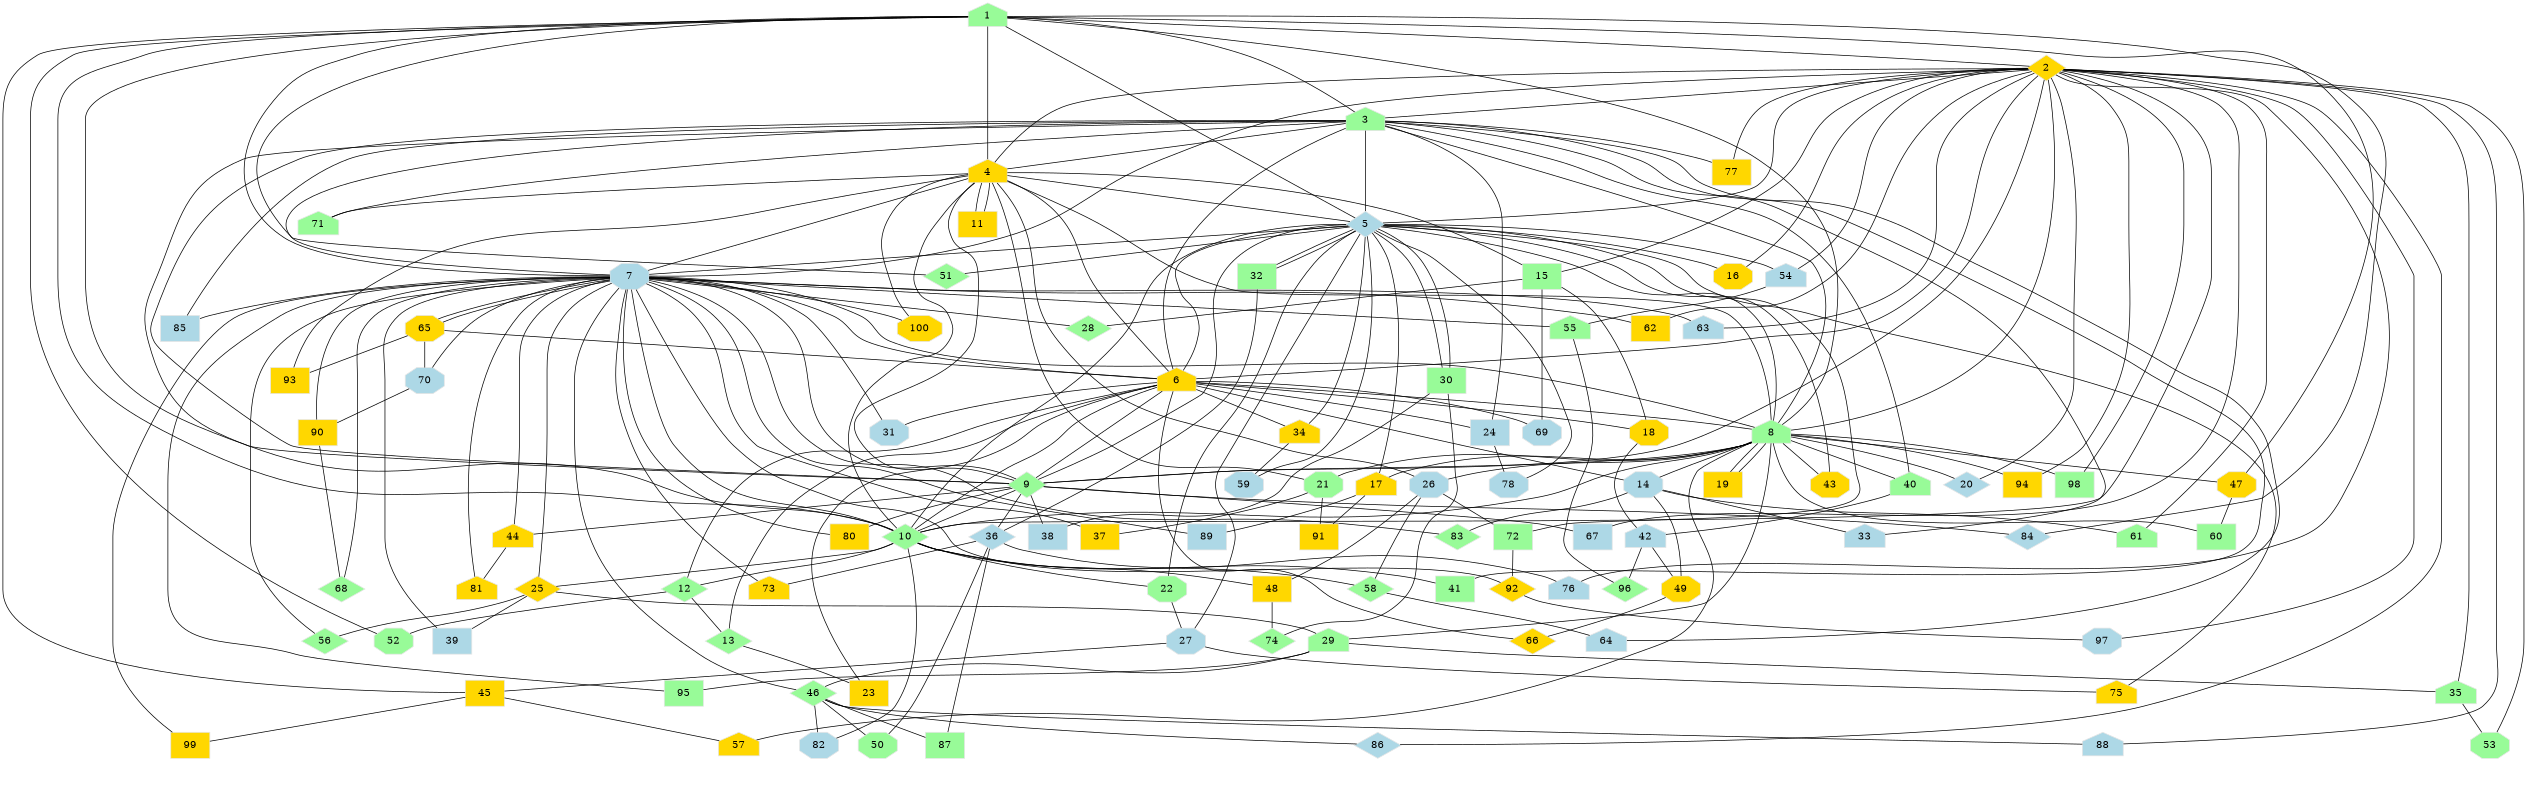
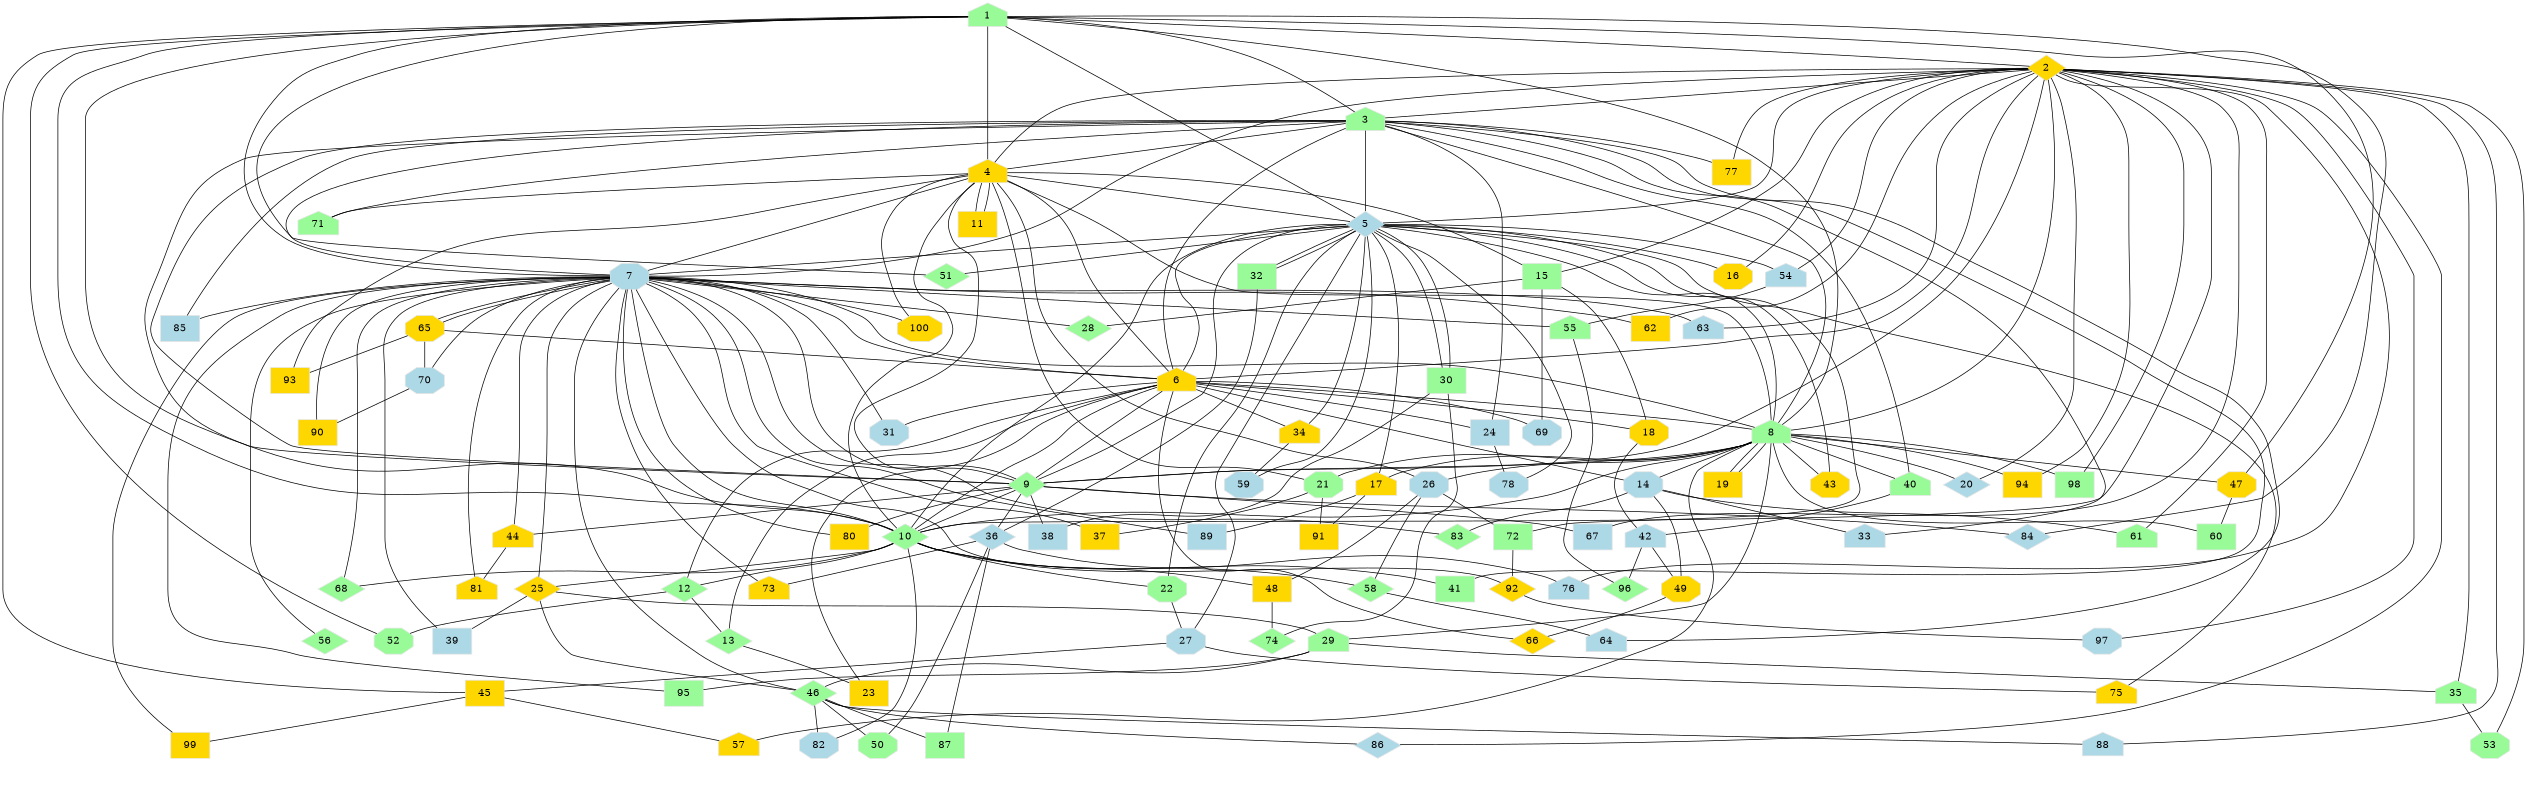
(330, 511) -> (628, 572)
(432, 616) -> (652, 670)
